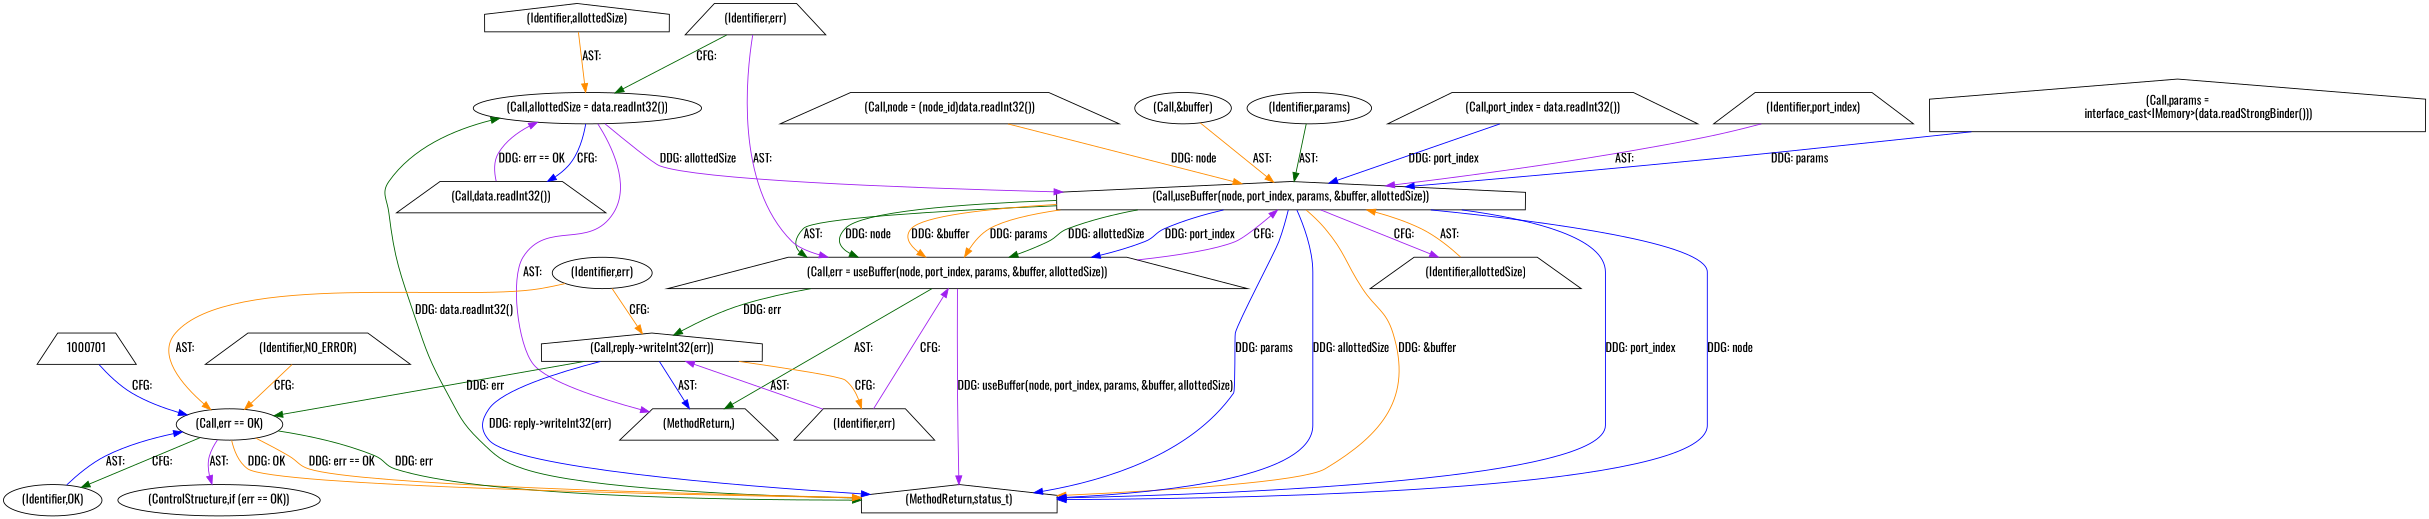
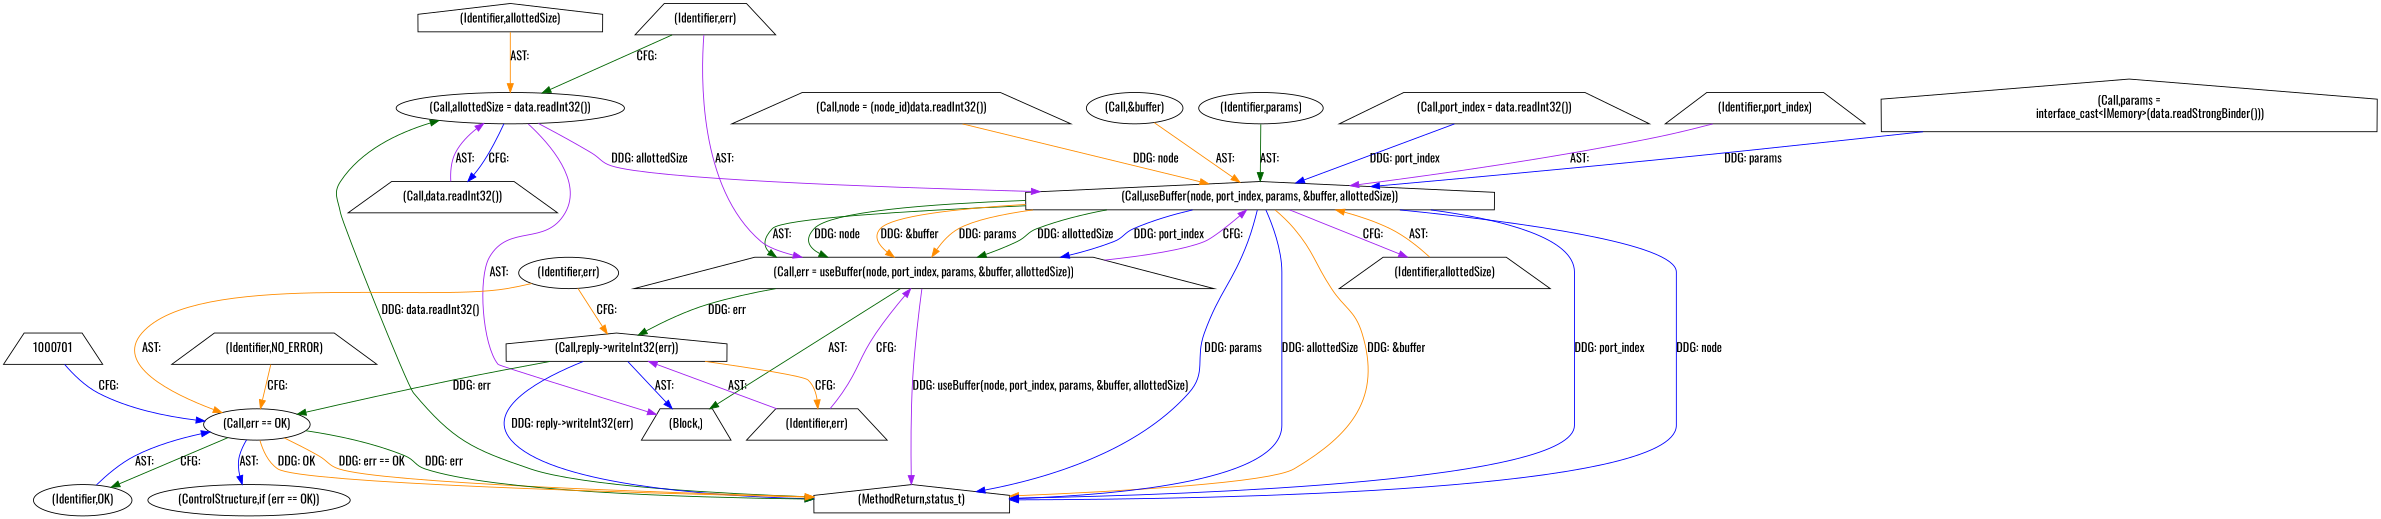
(532, 159) -> (466, 159)
(699, 424) -> (686, 424)
(209, 457) -> (239, 457)
